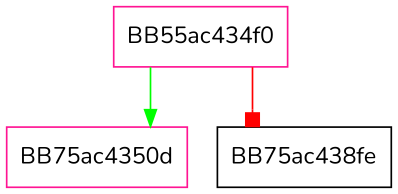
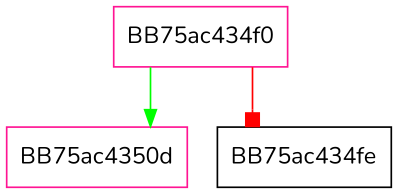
(201, 37) -> (201, 37)
(304, 157) -> (304, 157)
